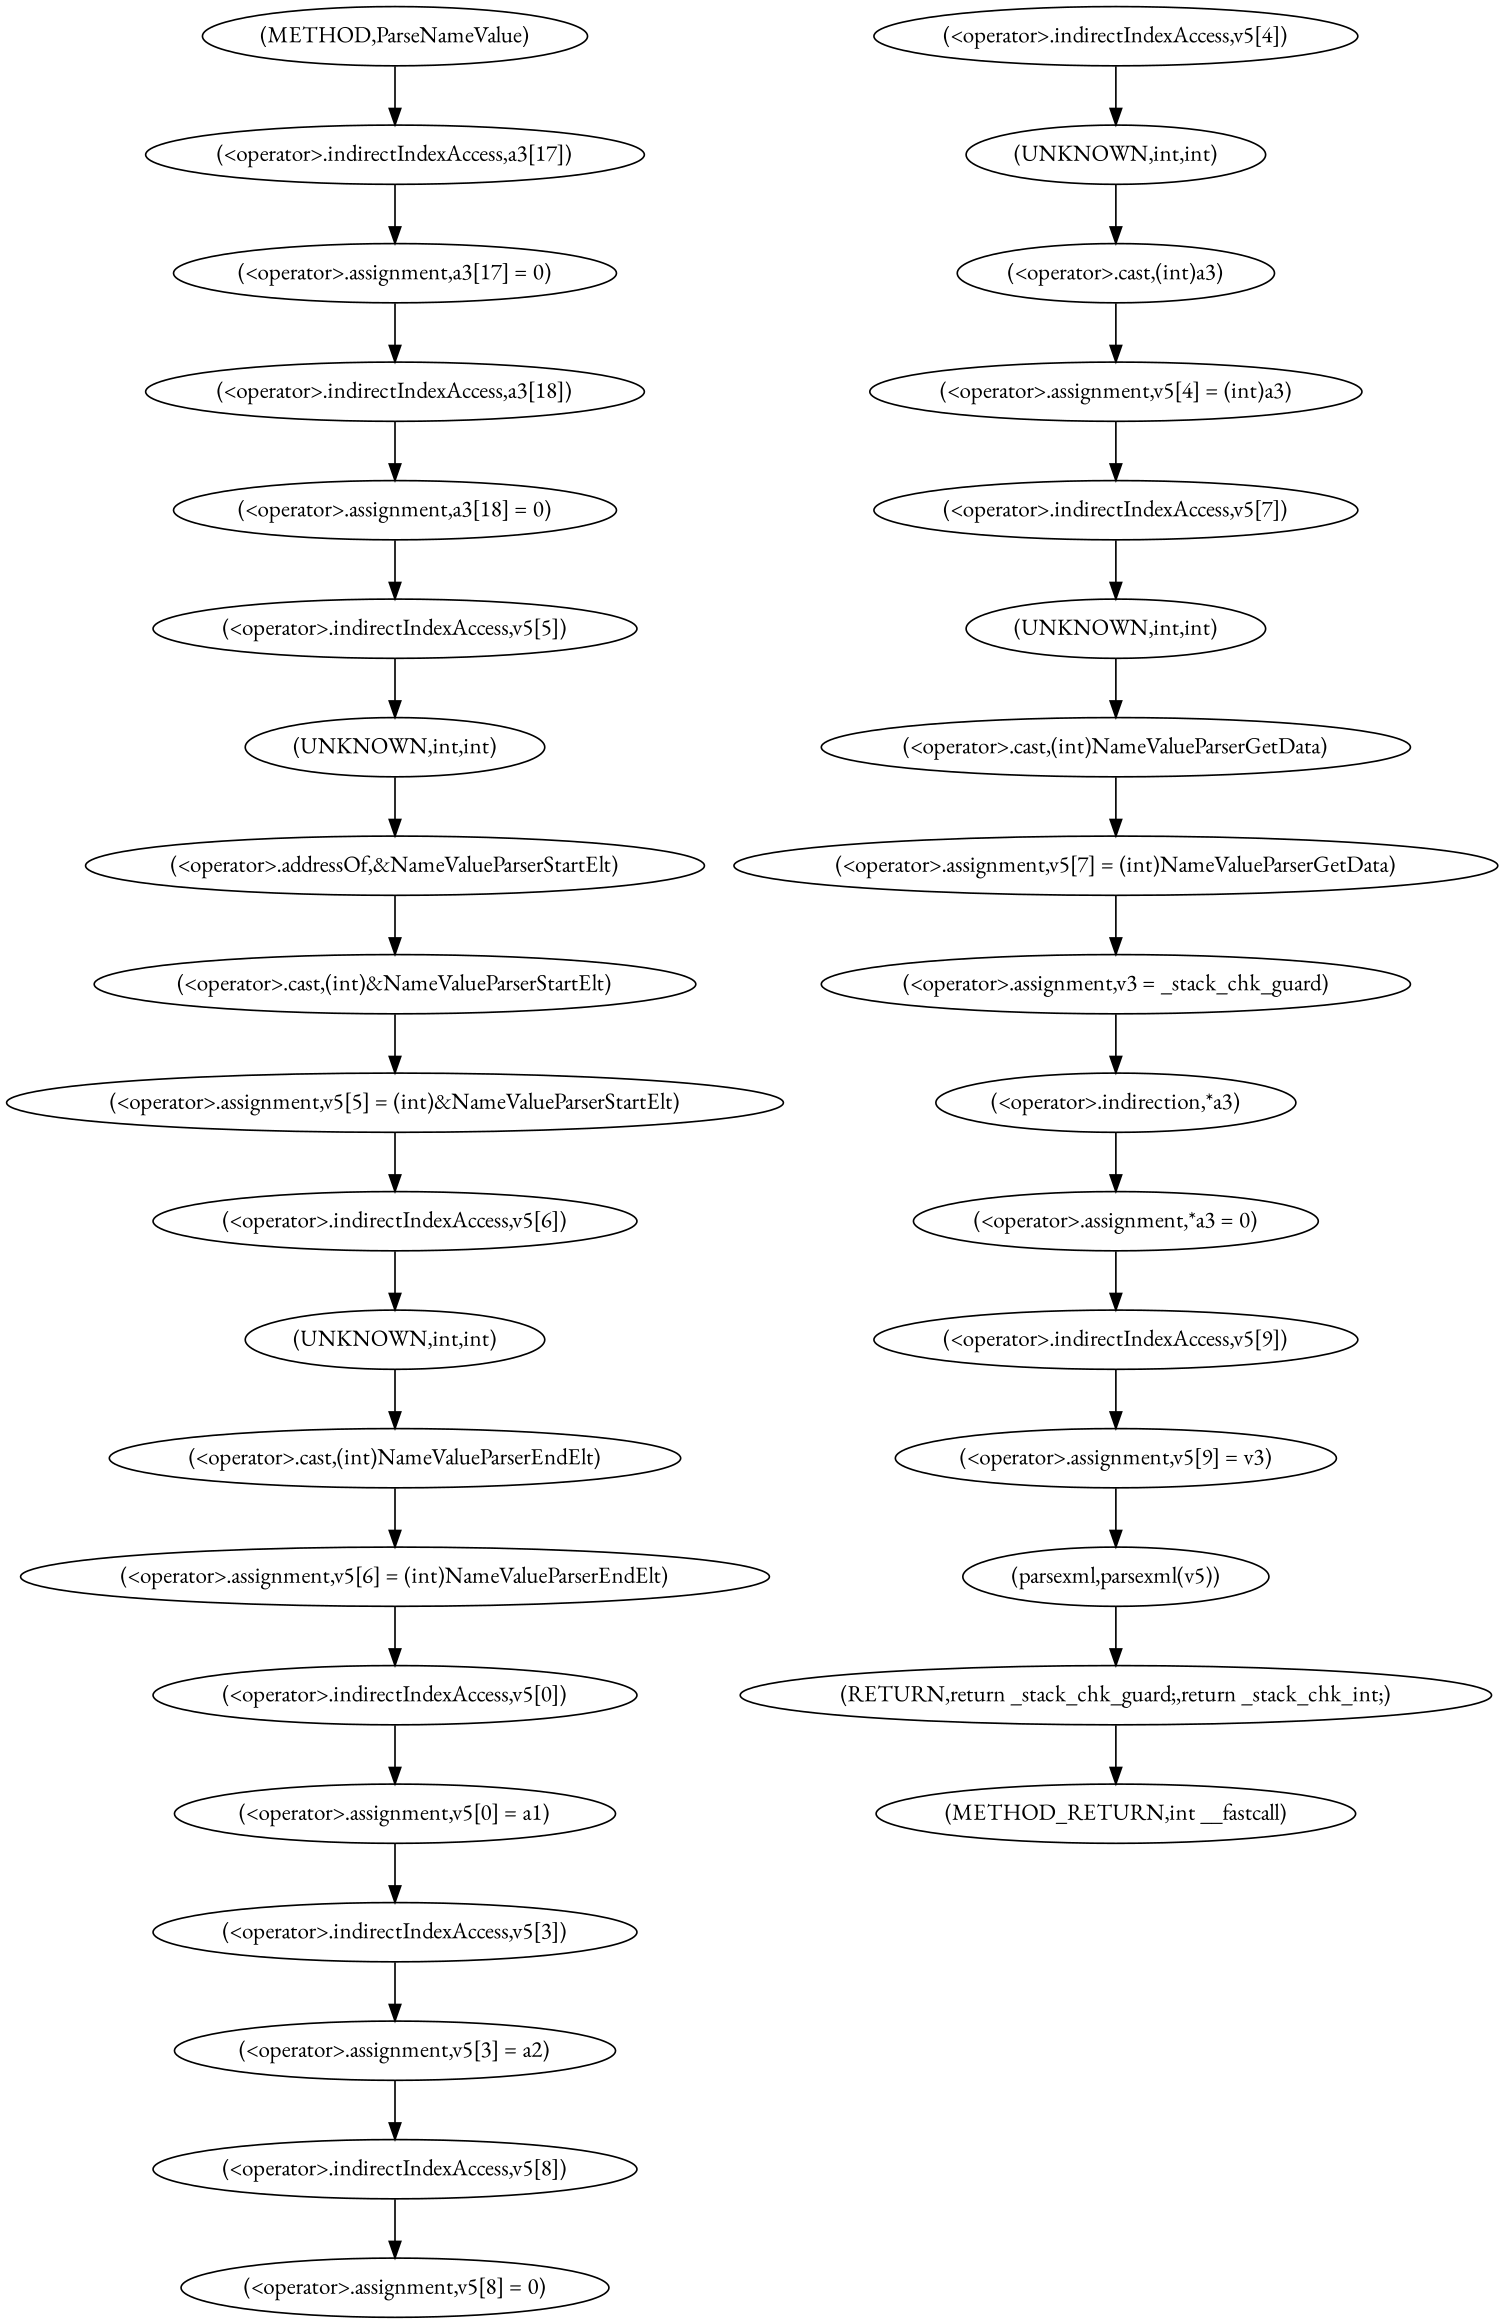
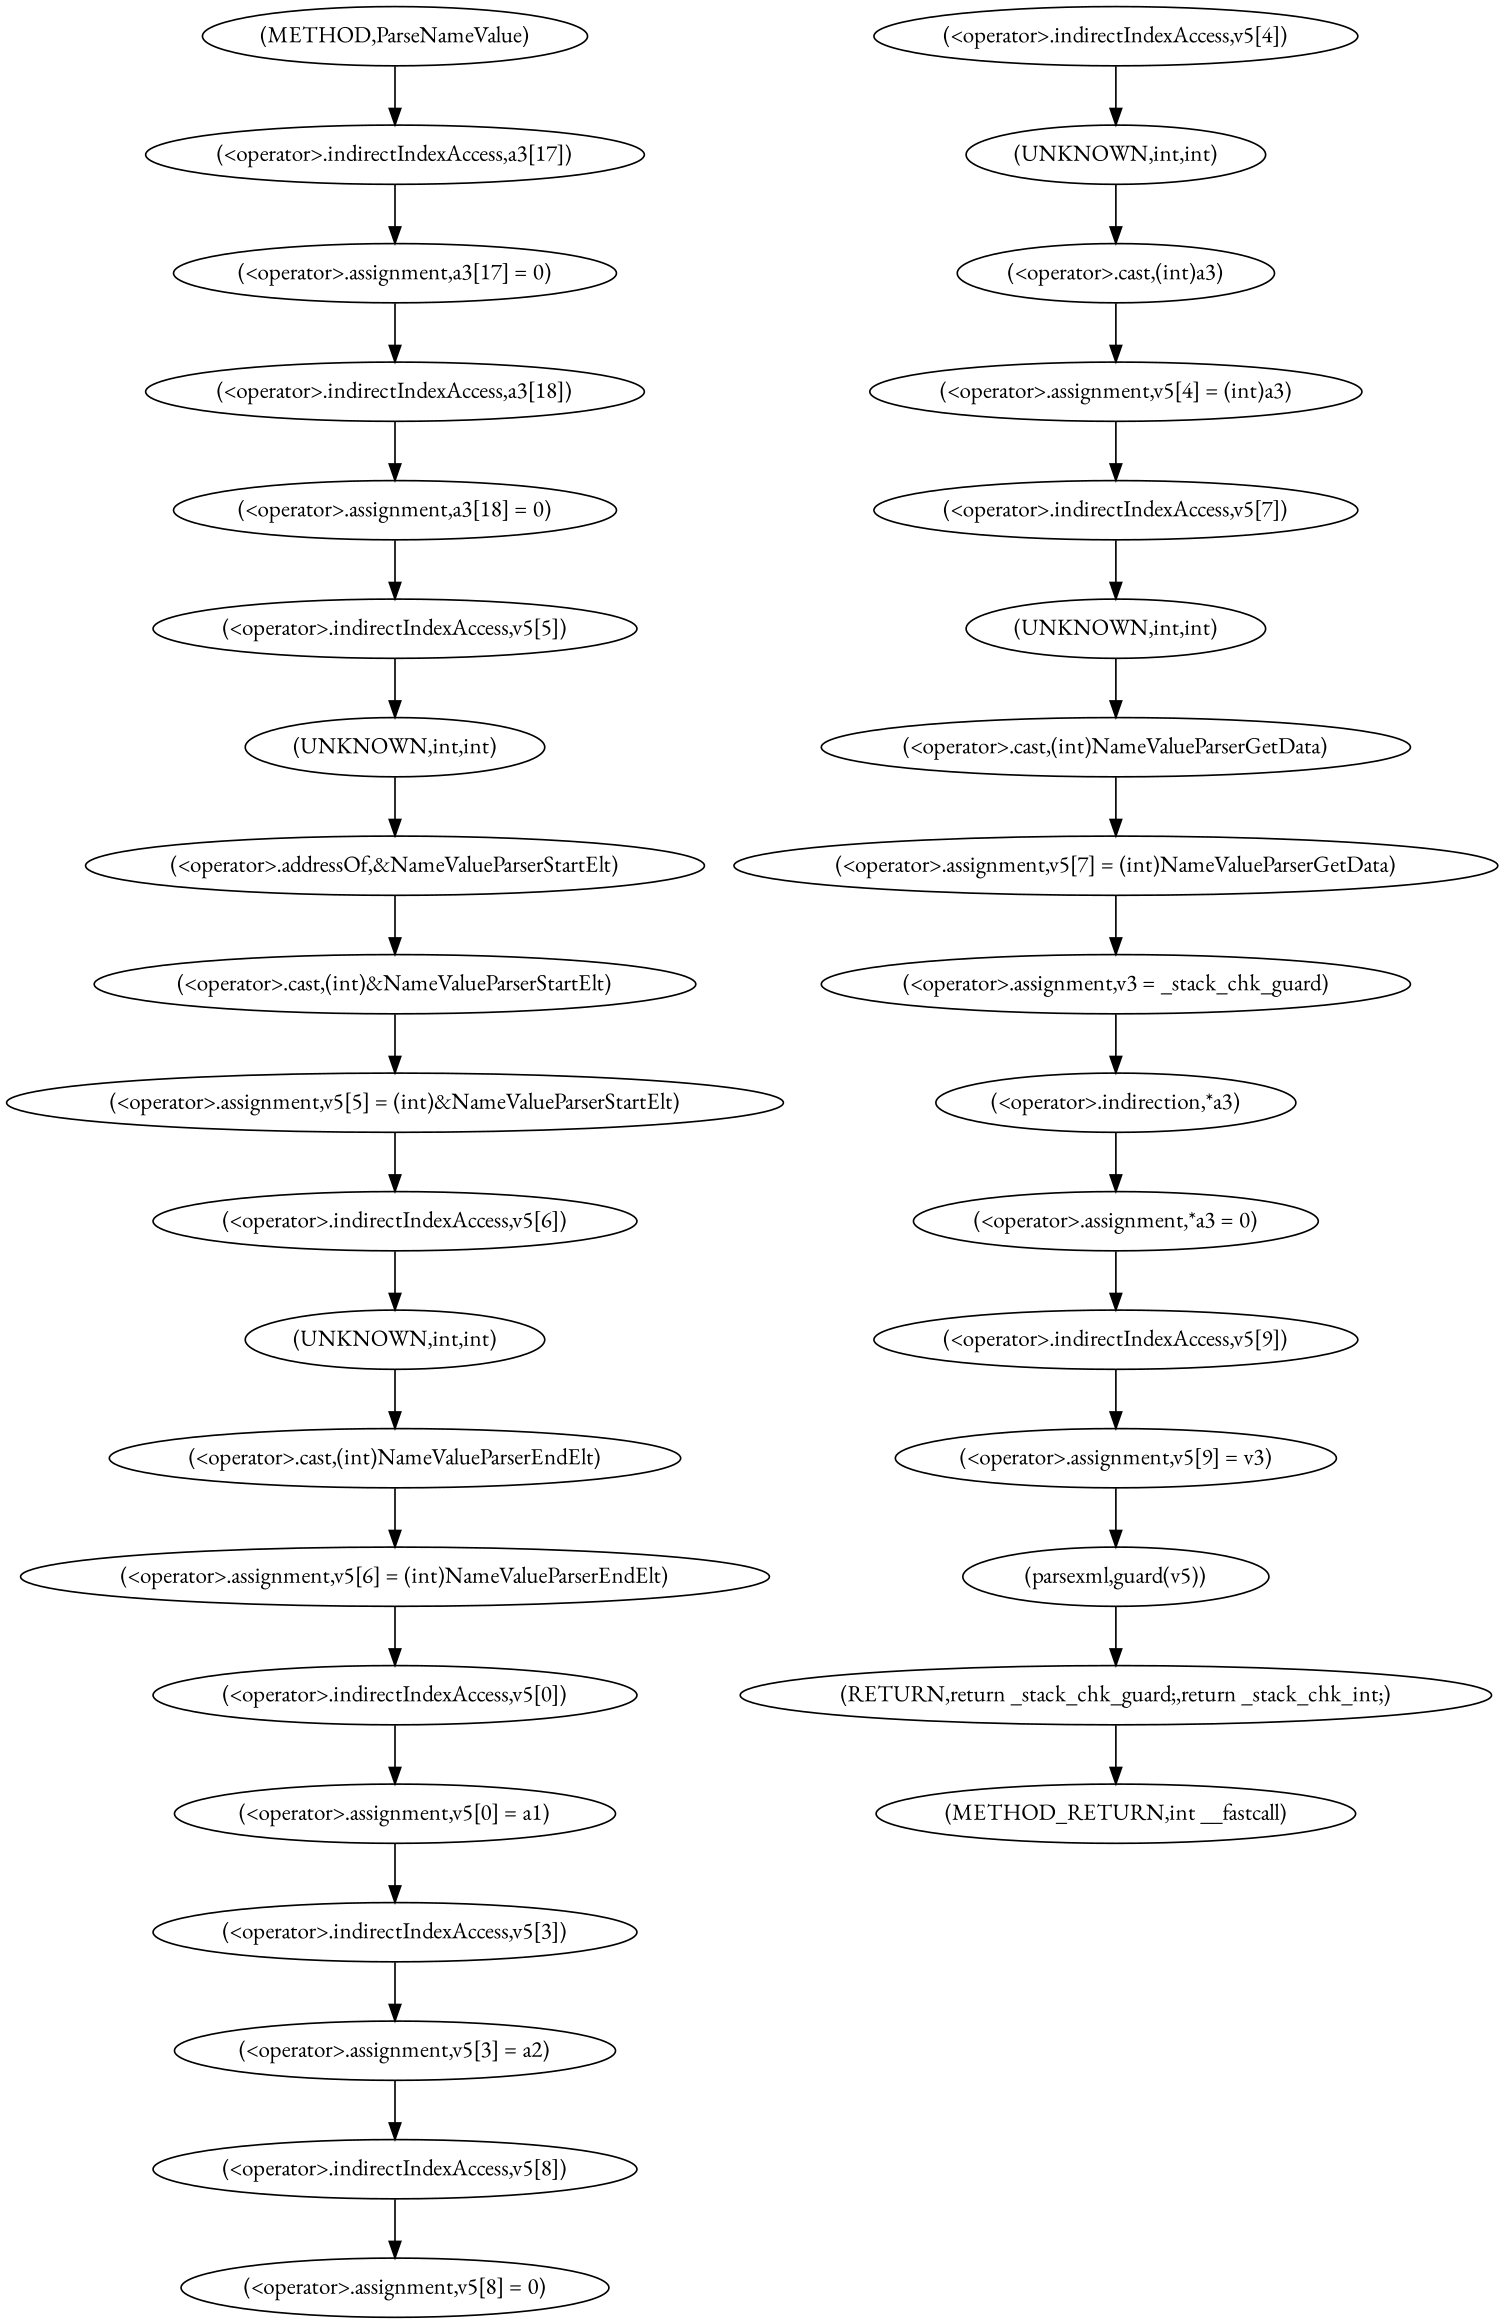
(1116, 1577) -> (1116, 1577)
